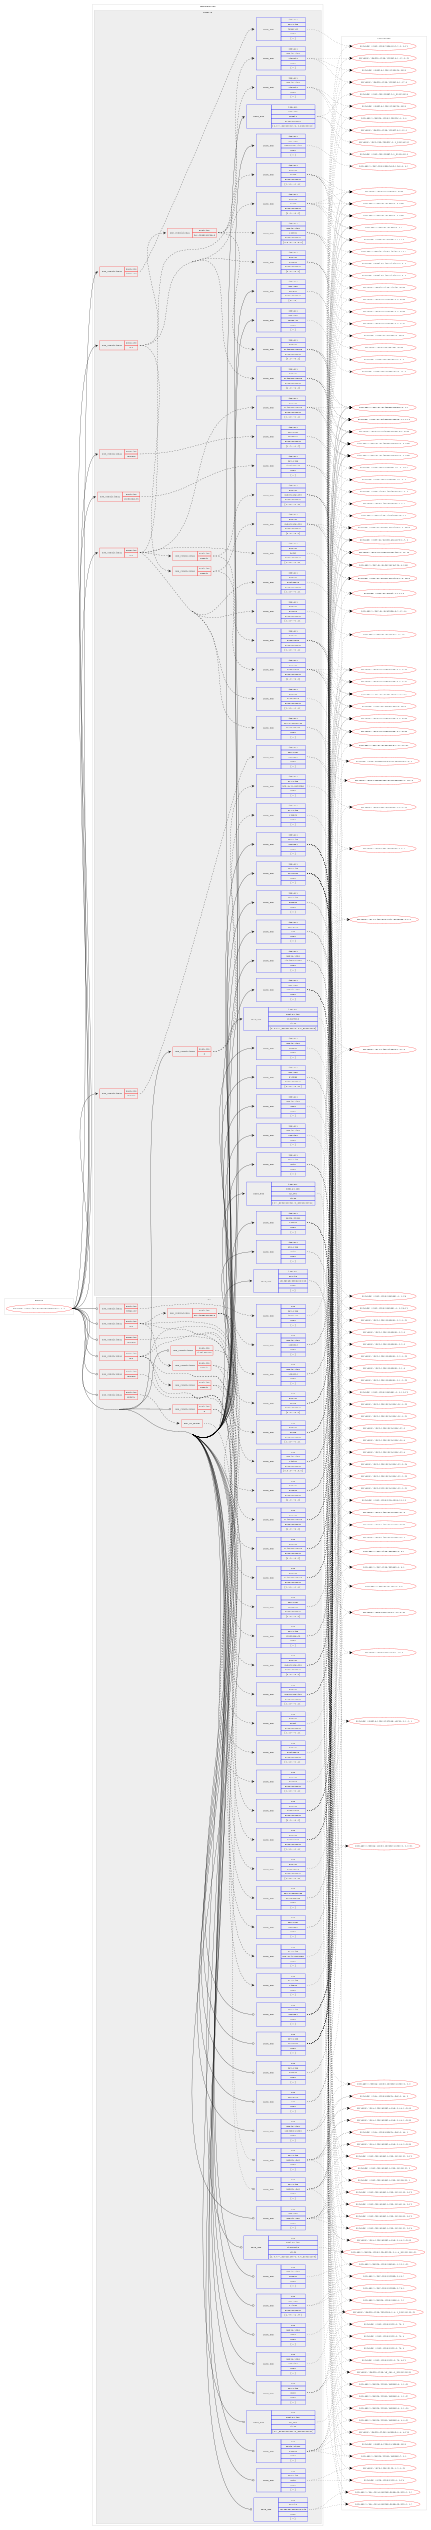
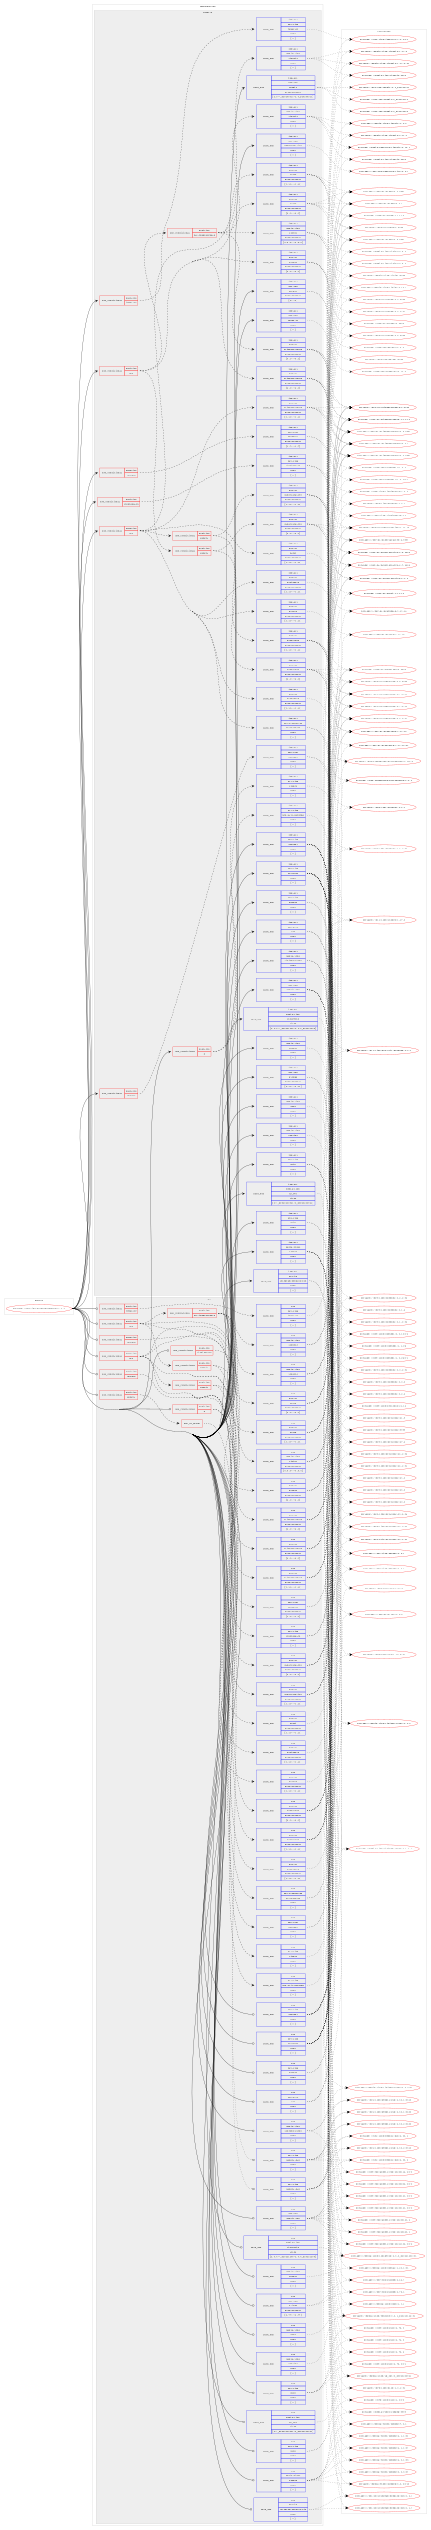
(384, 130) -> (384, 147)
none -> (384, 135)
